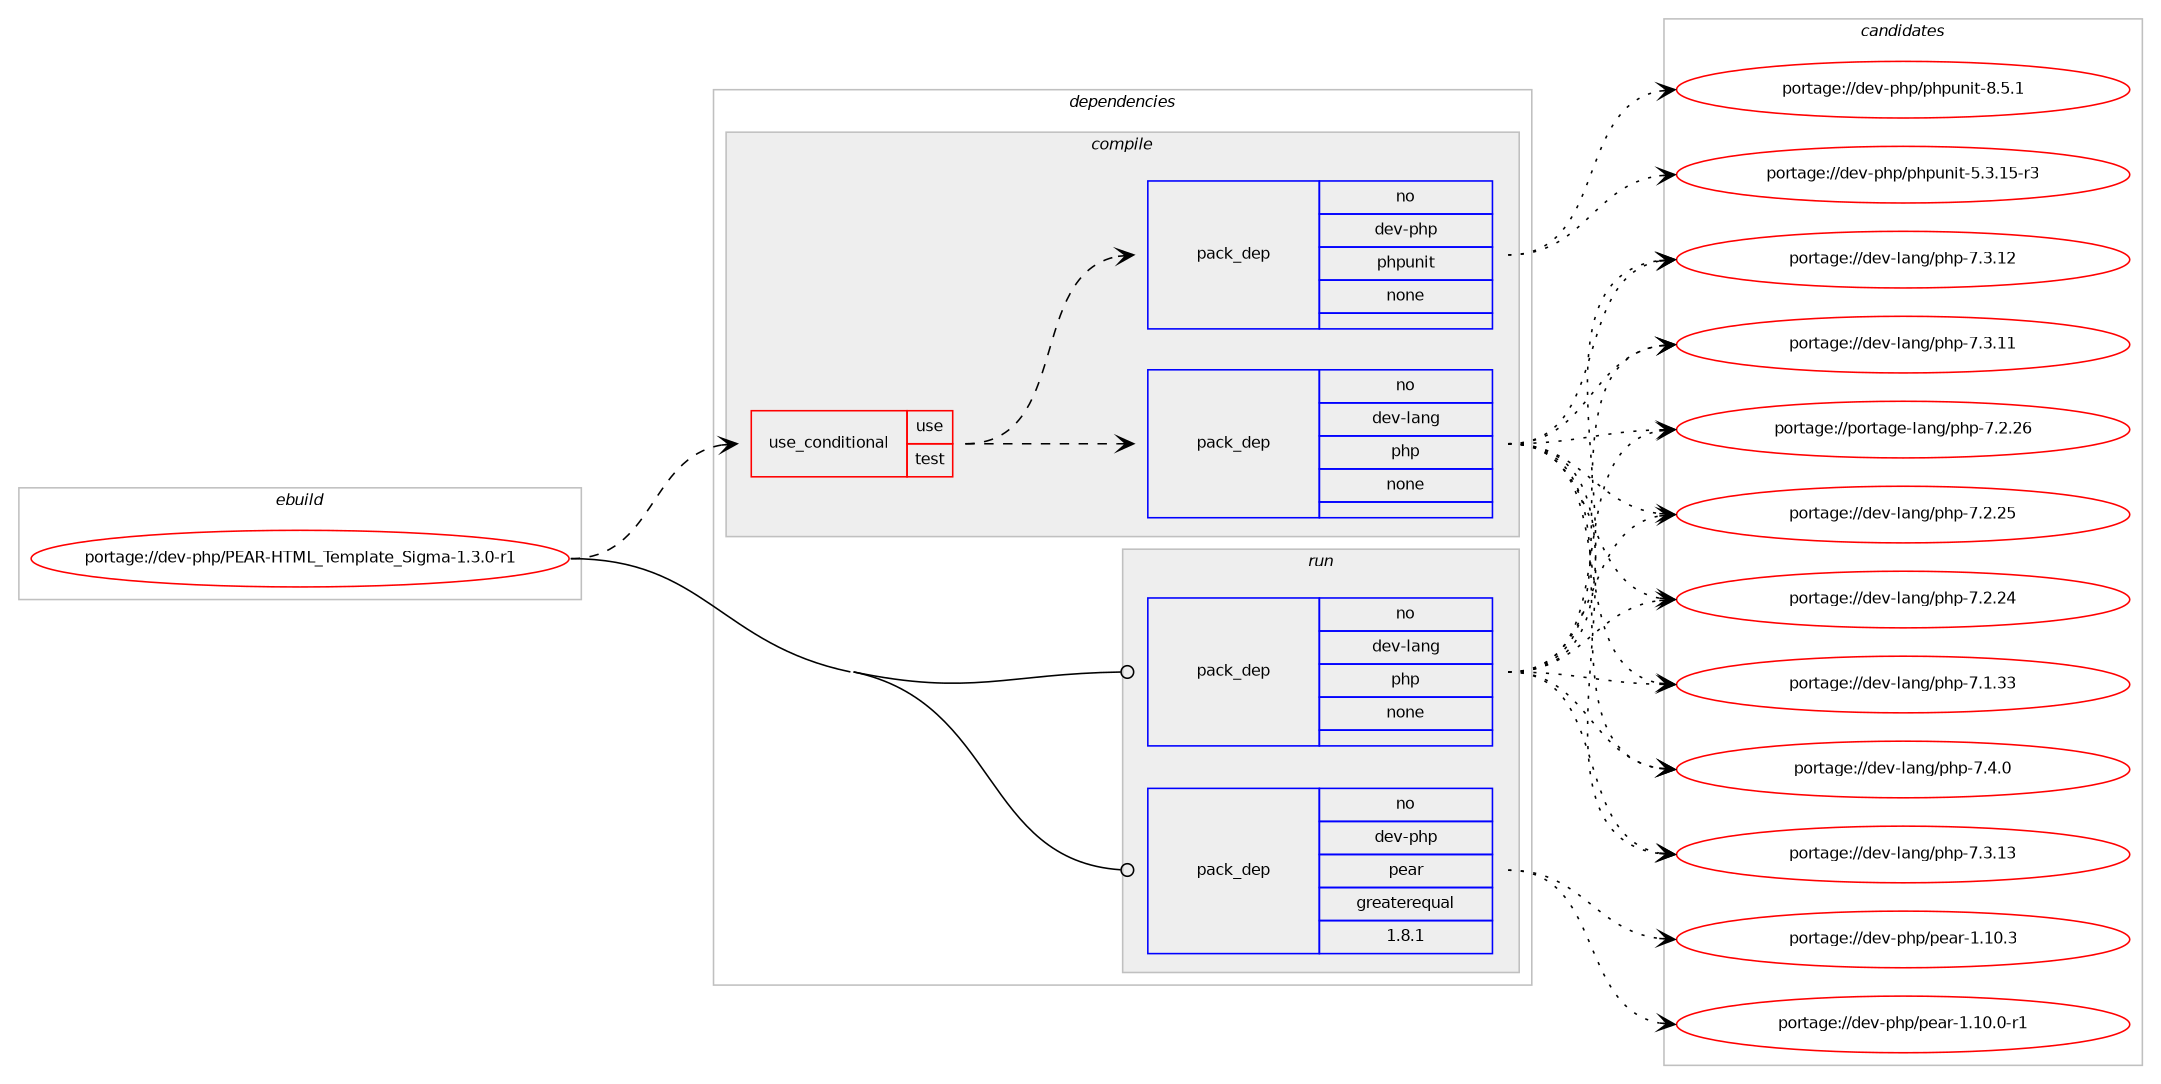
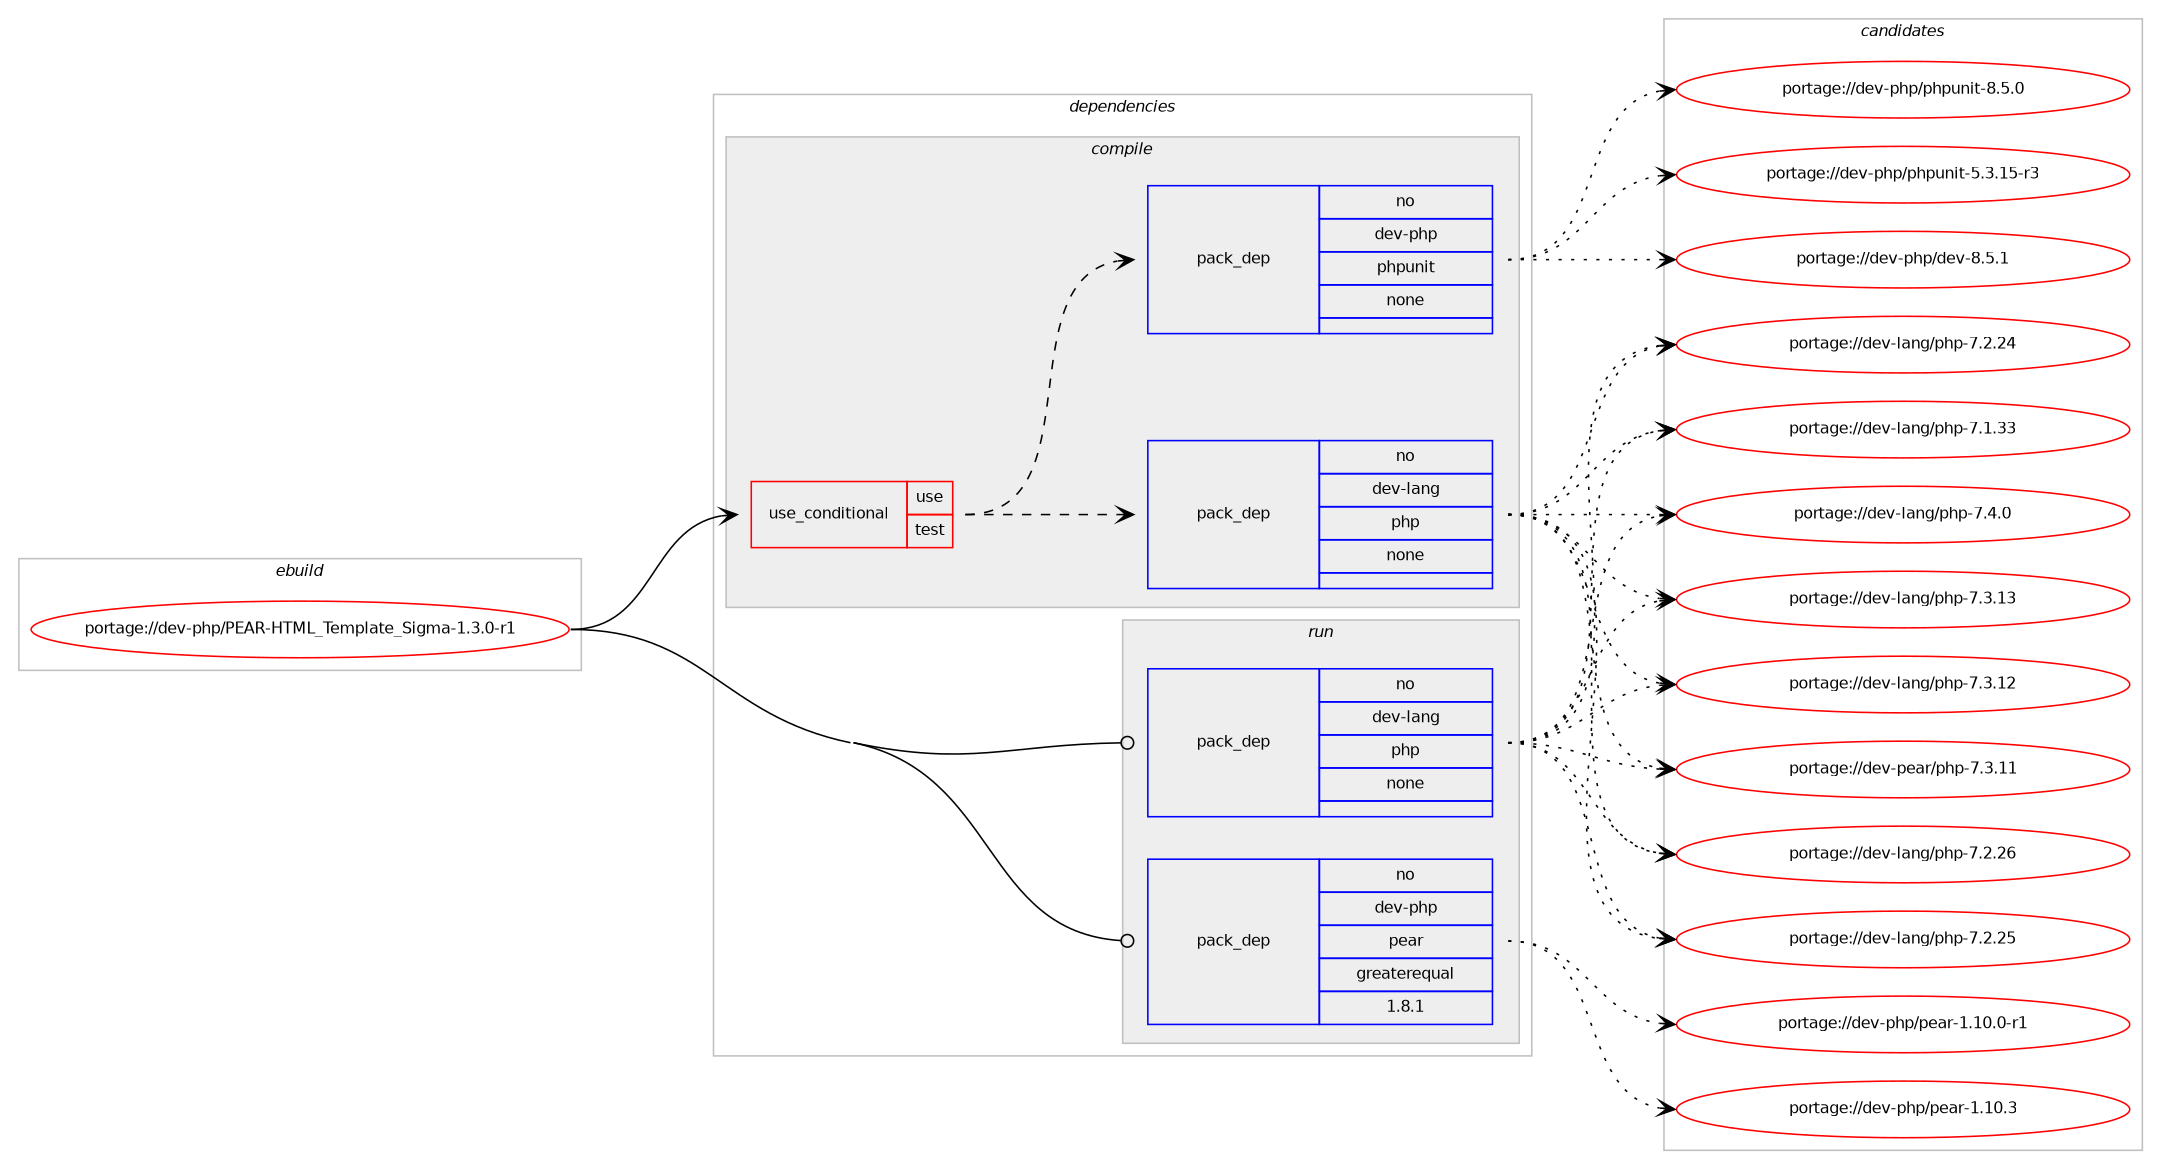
(1903, 90) -> (1903, 260)
none -> (1903, 90)
(1903, 345) -> (1903, 769)
(1903, 430) -> (1903, 854)
(650, 508) -> (650, 578)
